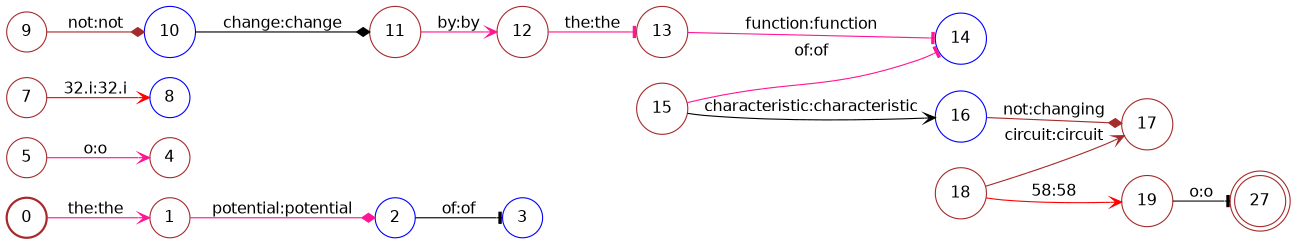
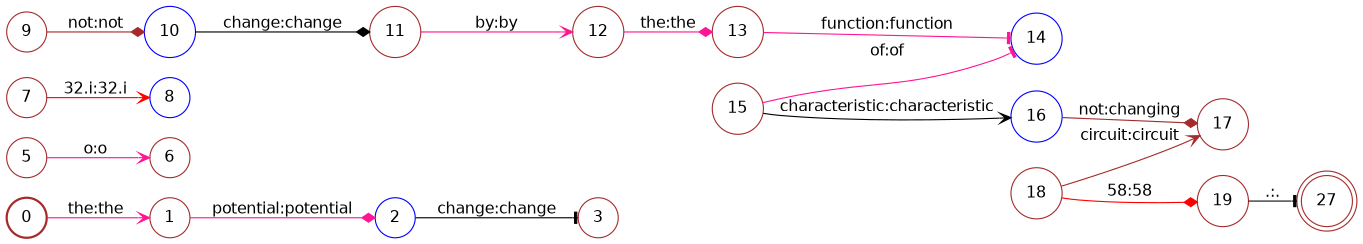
(589, 32) -> (661, 32)
(170, 158) -> (170, 158)
(1201, 193) -> (1273, 193)
(1048, 202) -> (1123, 202)
(459, 209) -> (497, 209)
(523, 218) -> (598, 218)
